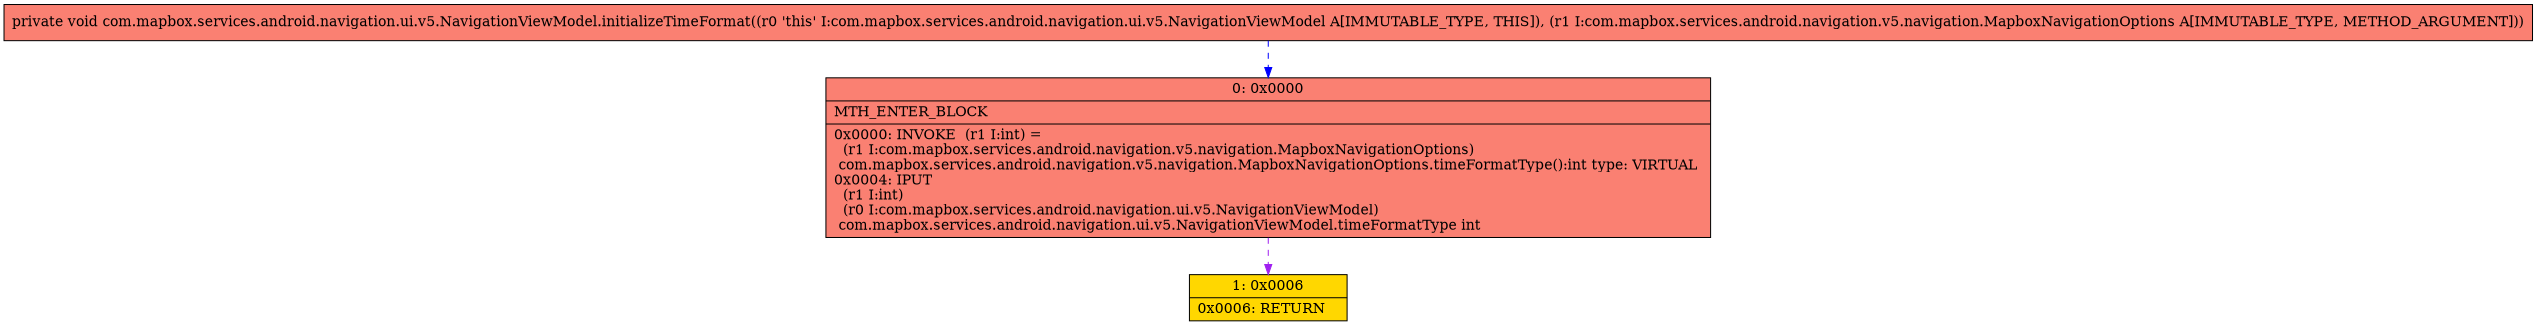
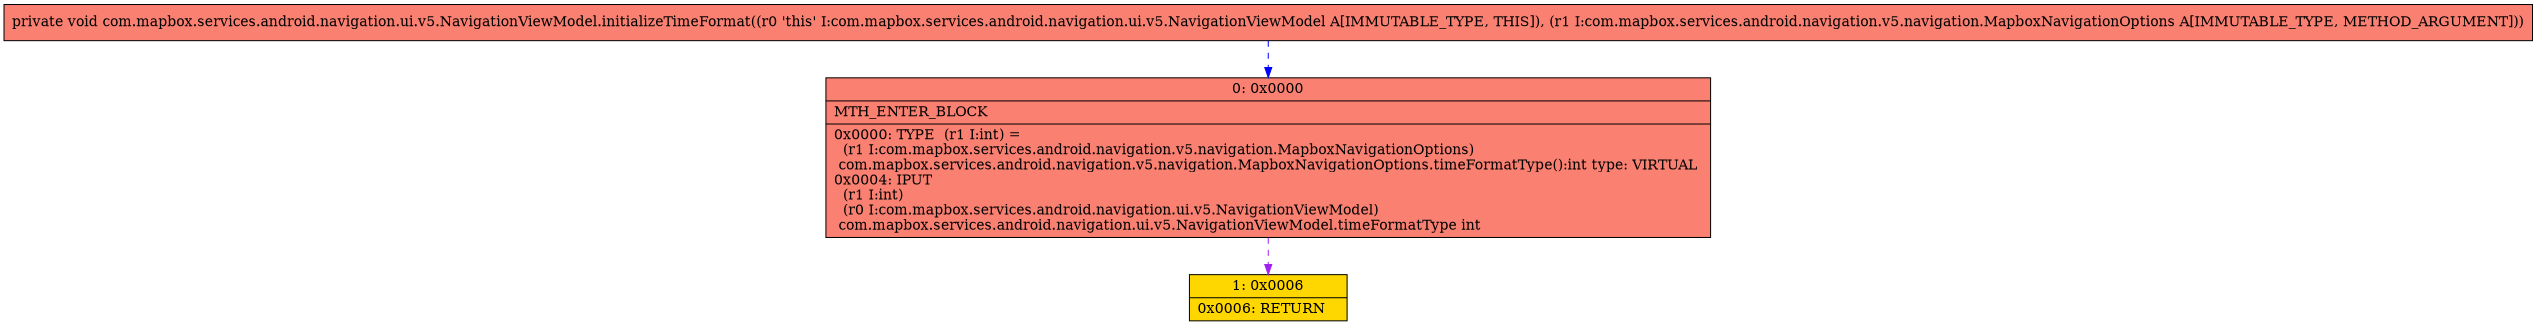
(940, 135) -> (930, 135)
